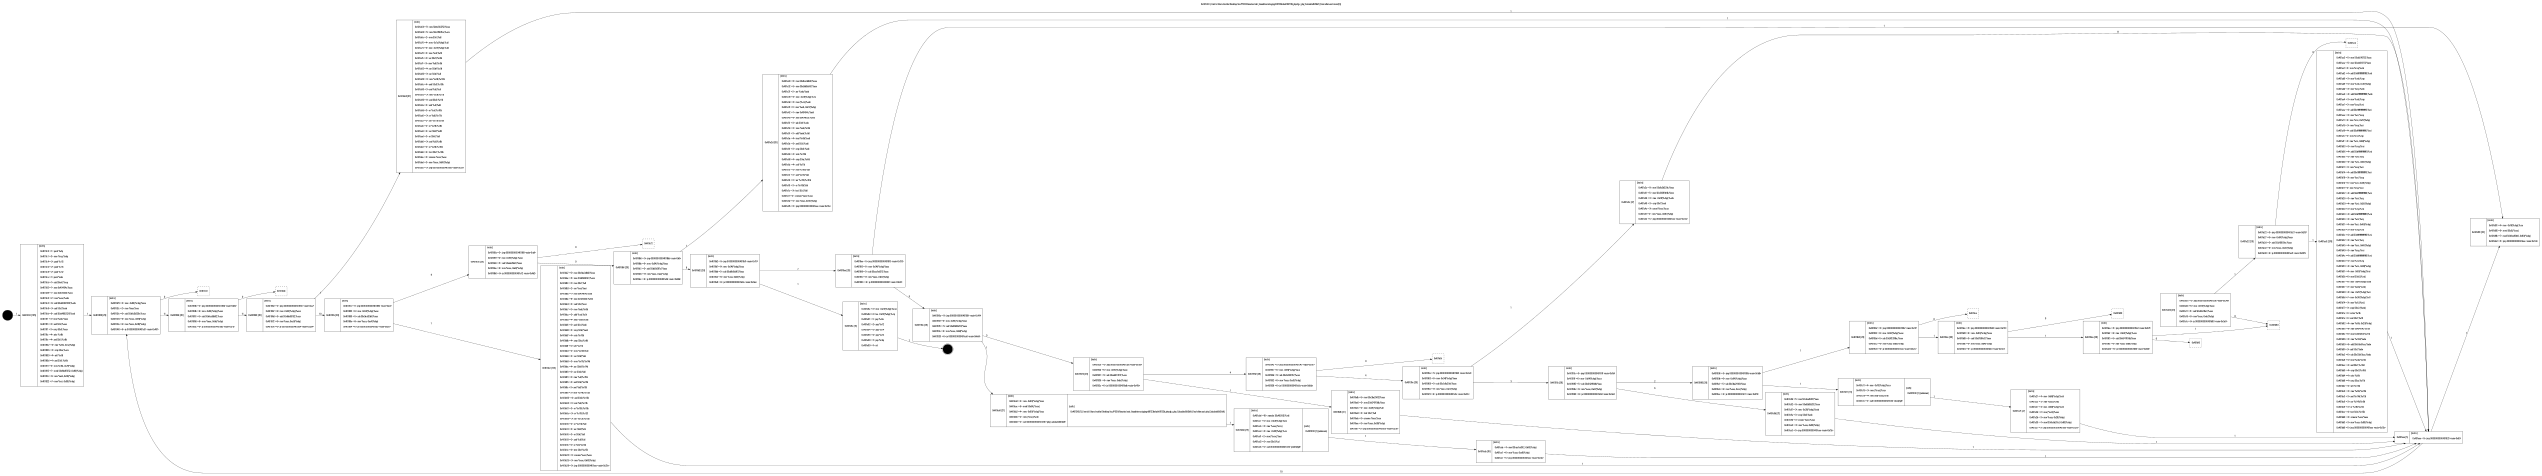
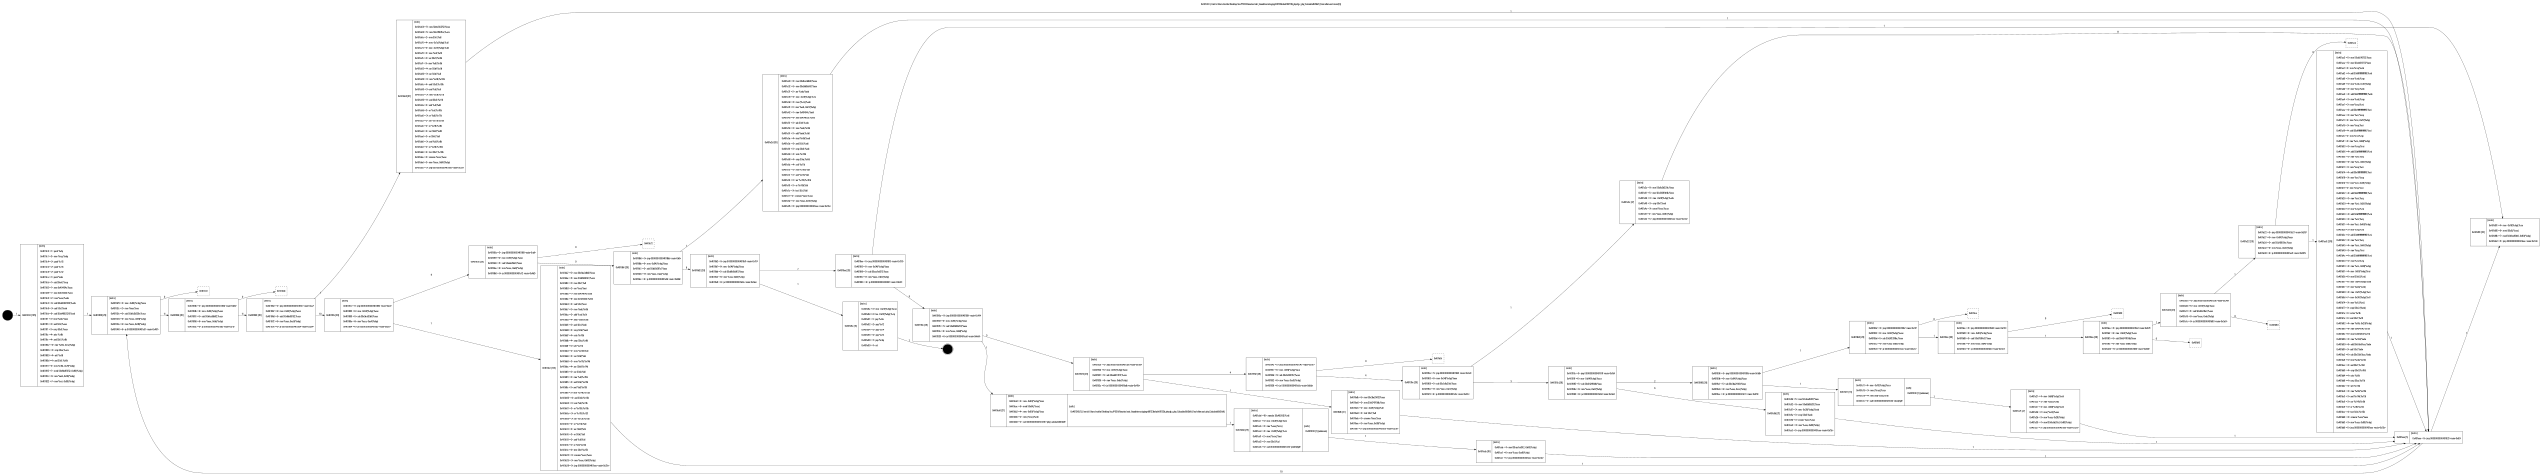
(2209, 332) -> (2155, 324)
